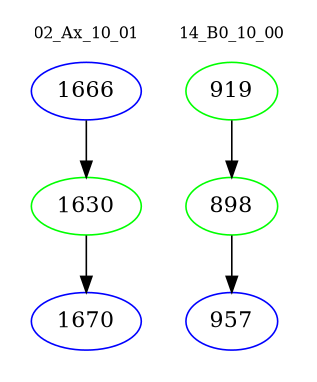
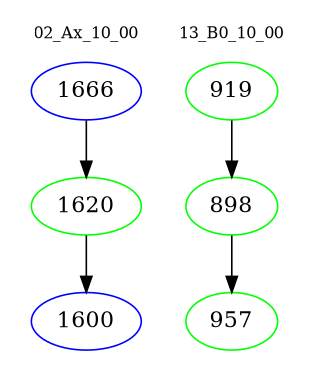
(86, 34) -> (86, 34)
(232, 34) -> (232, 34)
(86, 206) -> (86, 206)
(86, 321) -> (86, 321)
(232, 321) -> (232, 321)
